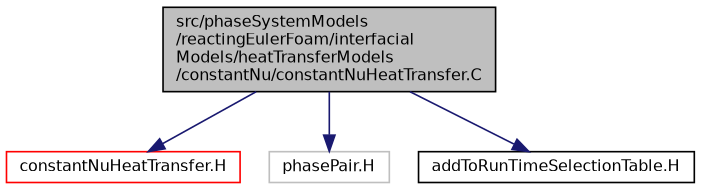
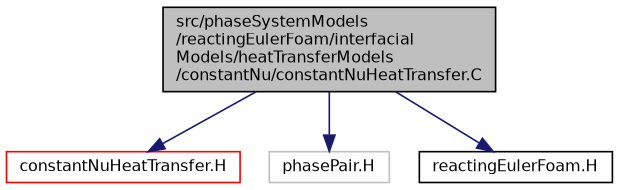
(556, 167) -> (516, 167)
